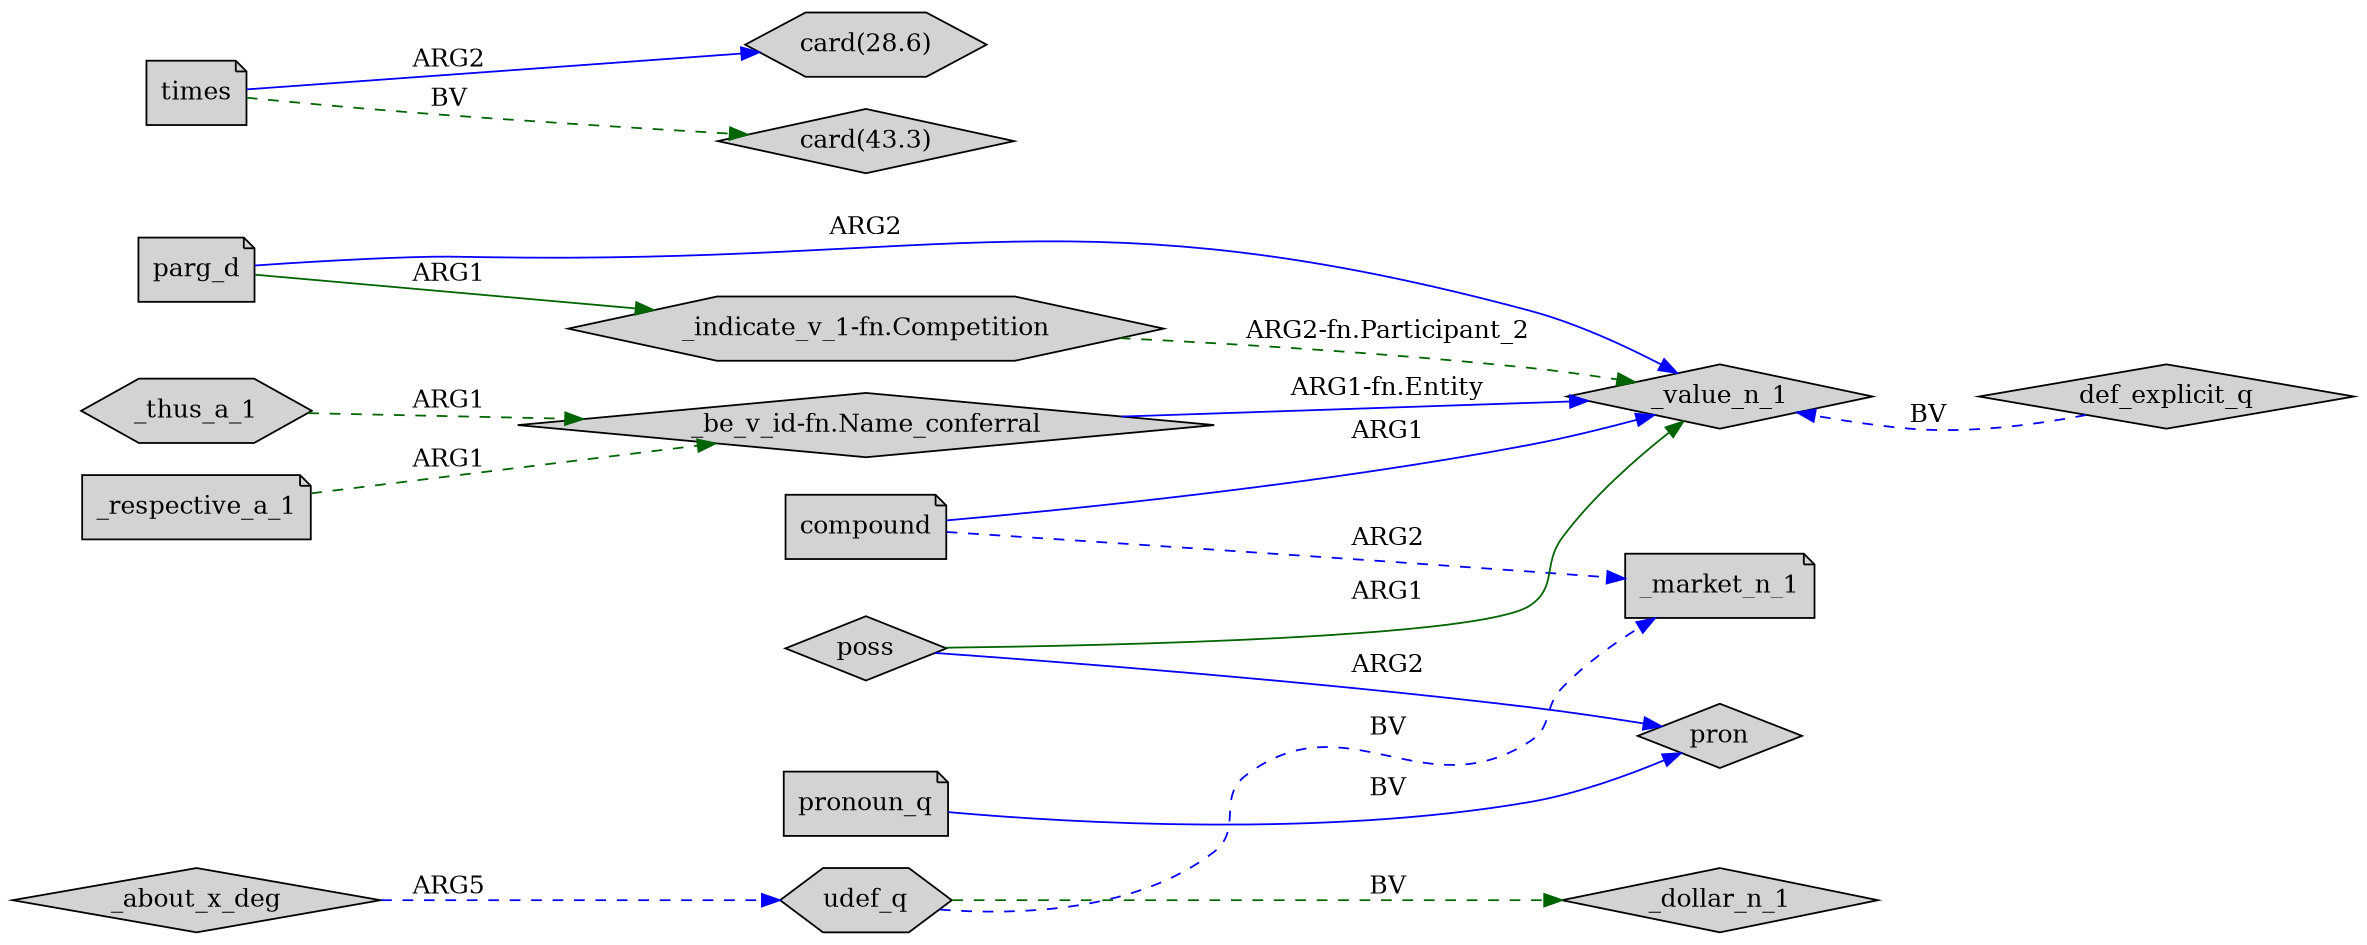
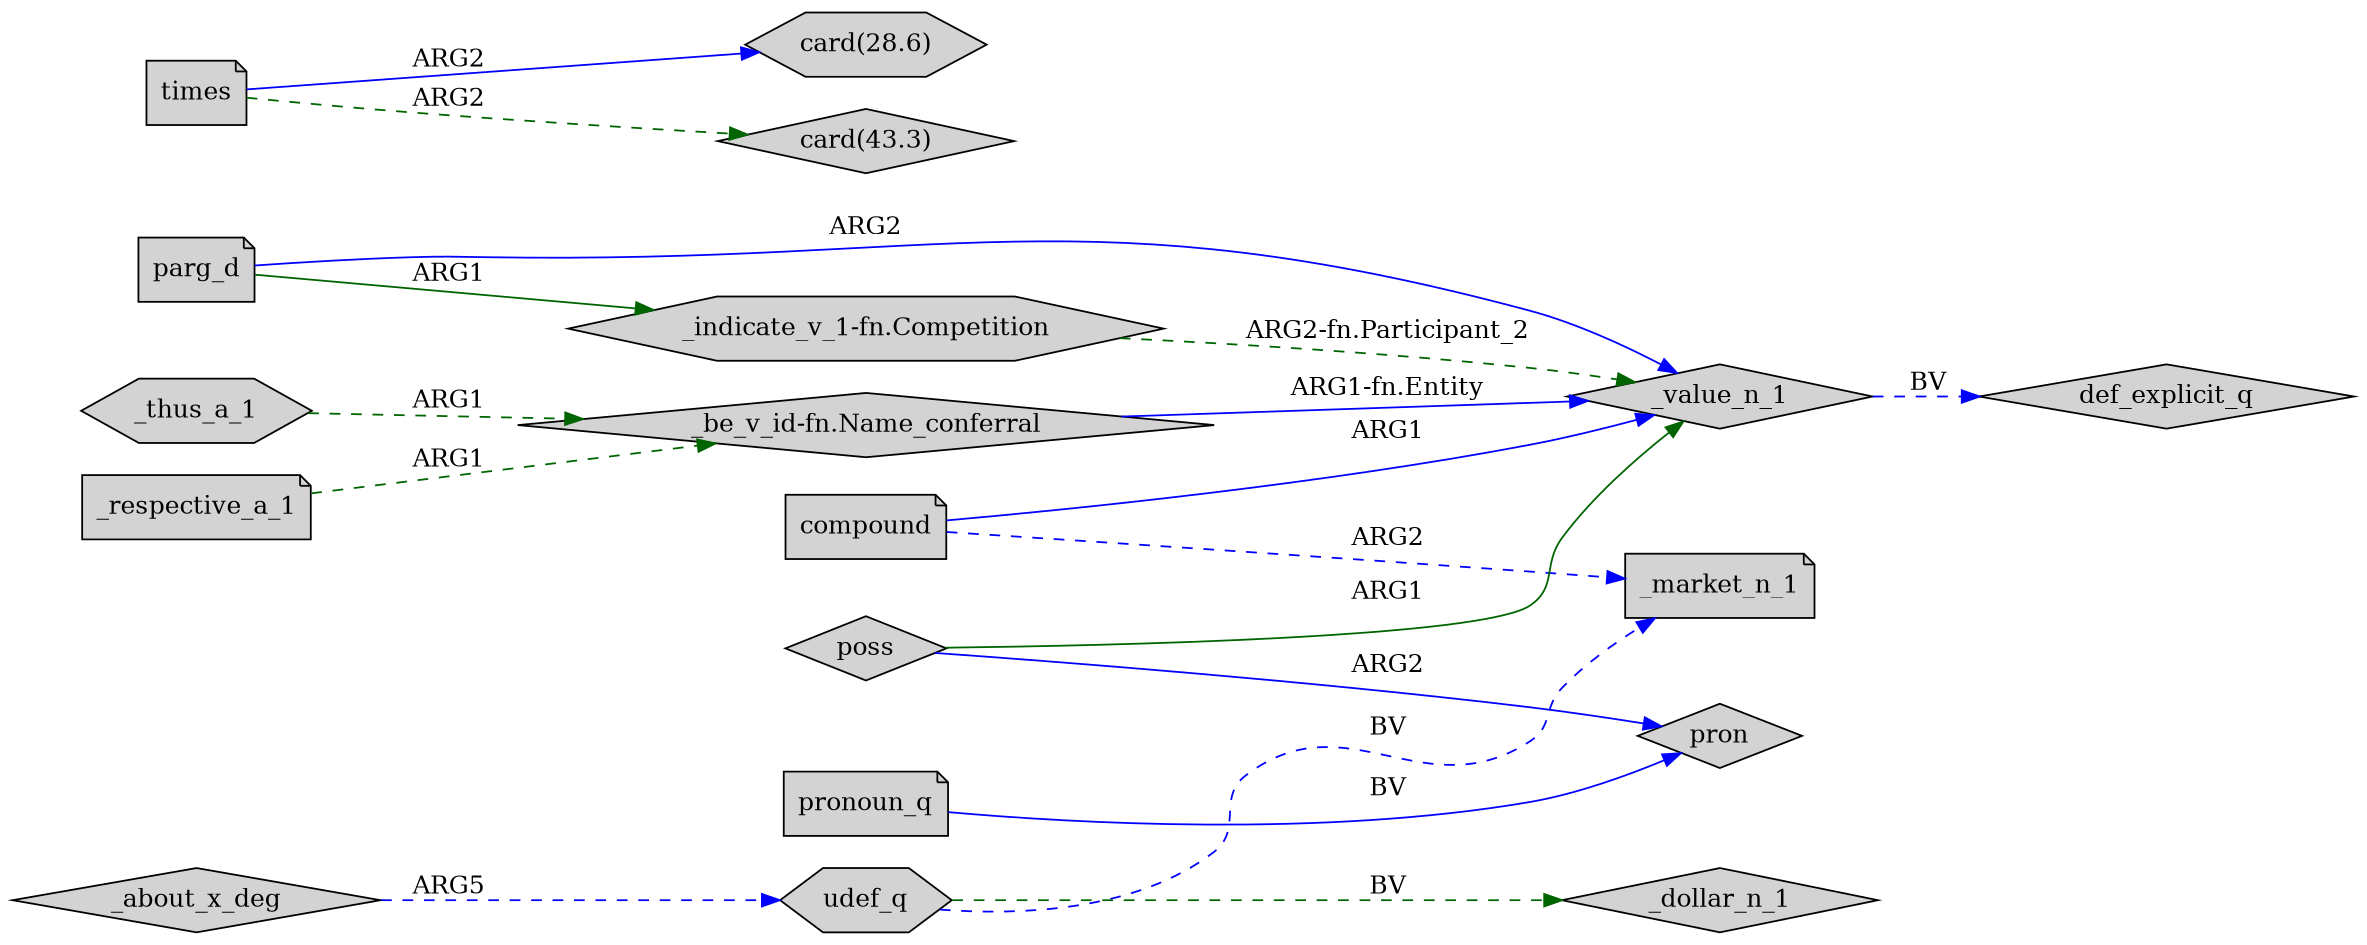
(449, 99) -> (449, 99)
(1951, 430) -> (1917, 397)
